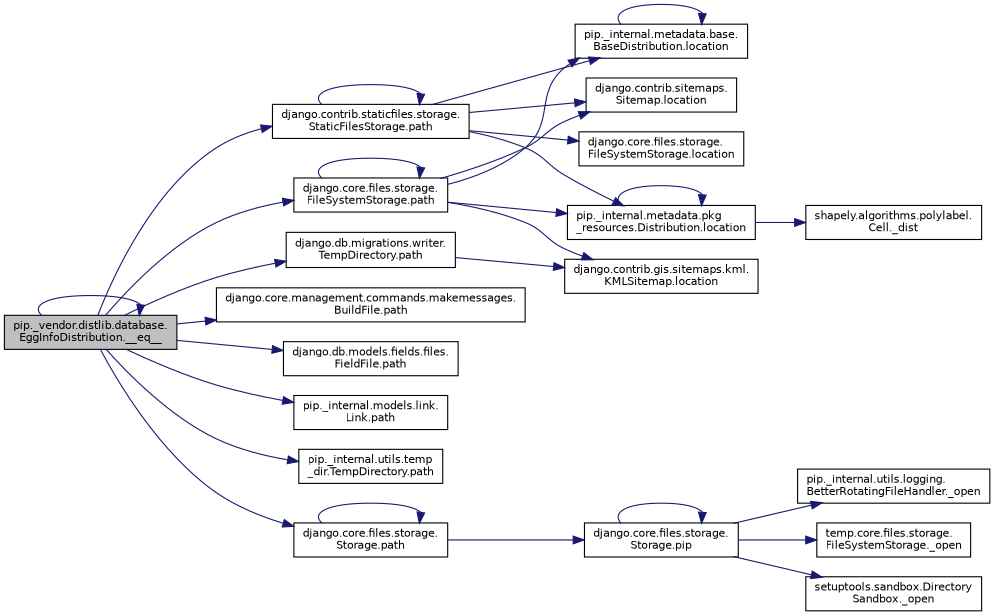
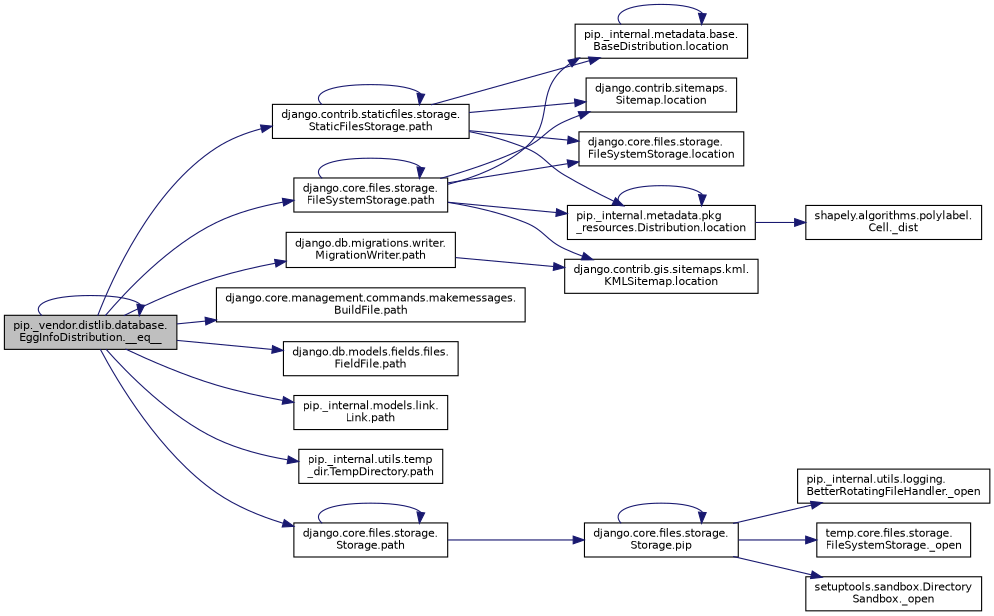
none -> (508, 173)
(371, 250) -> (371, 250)
